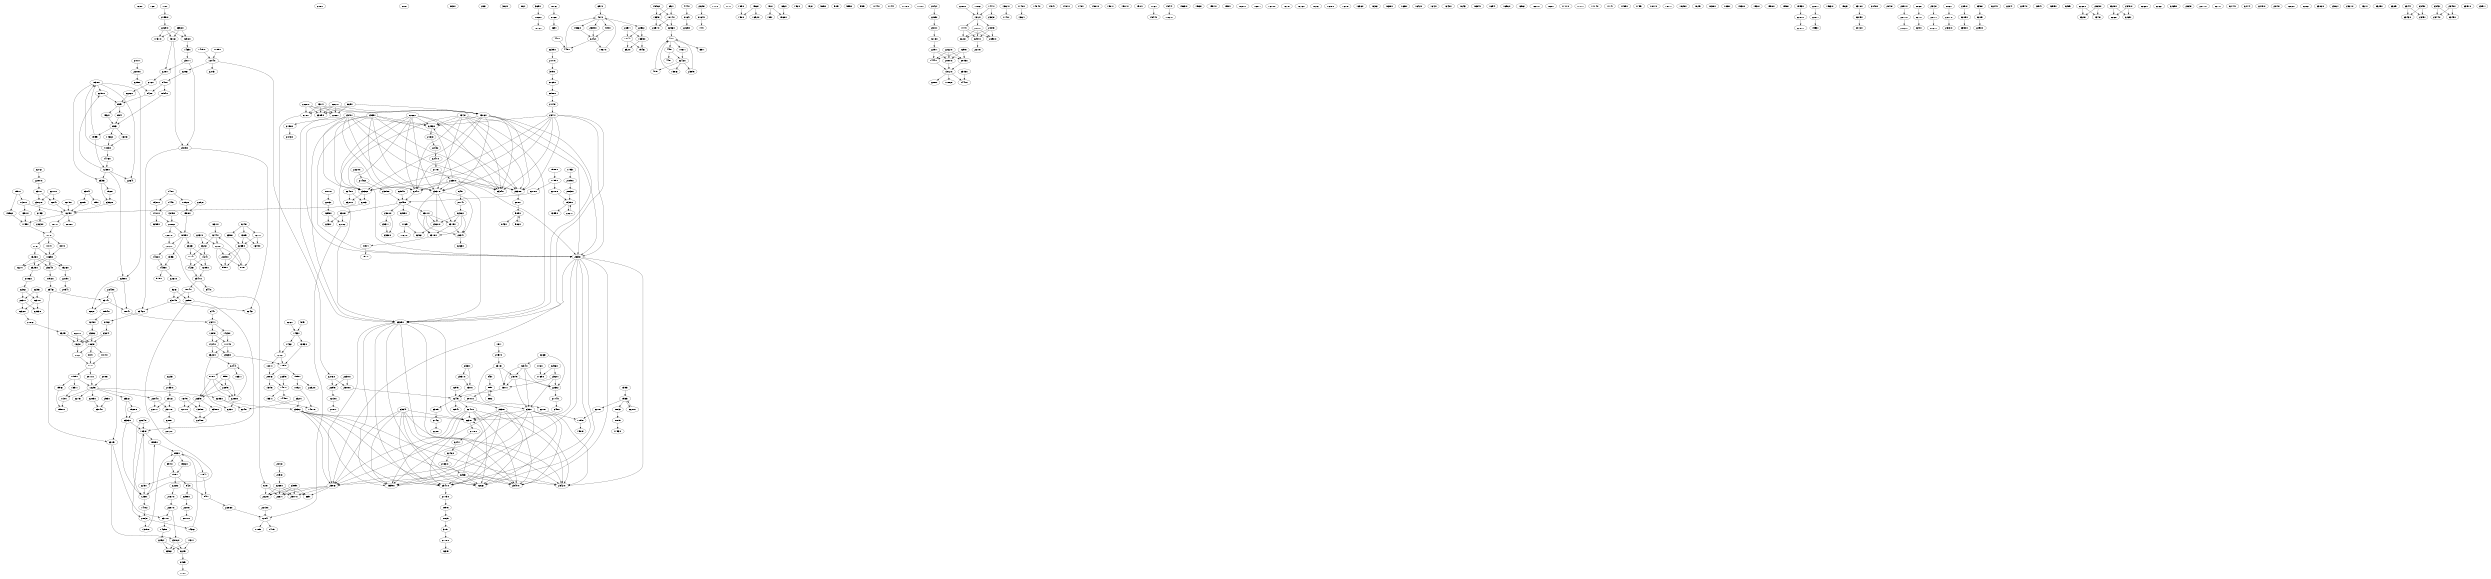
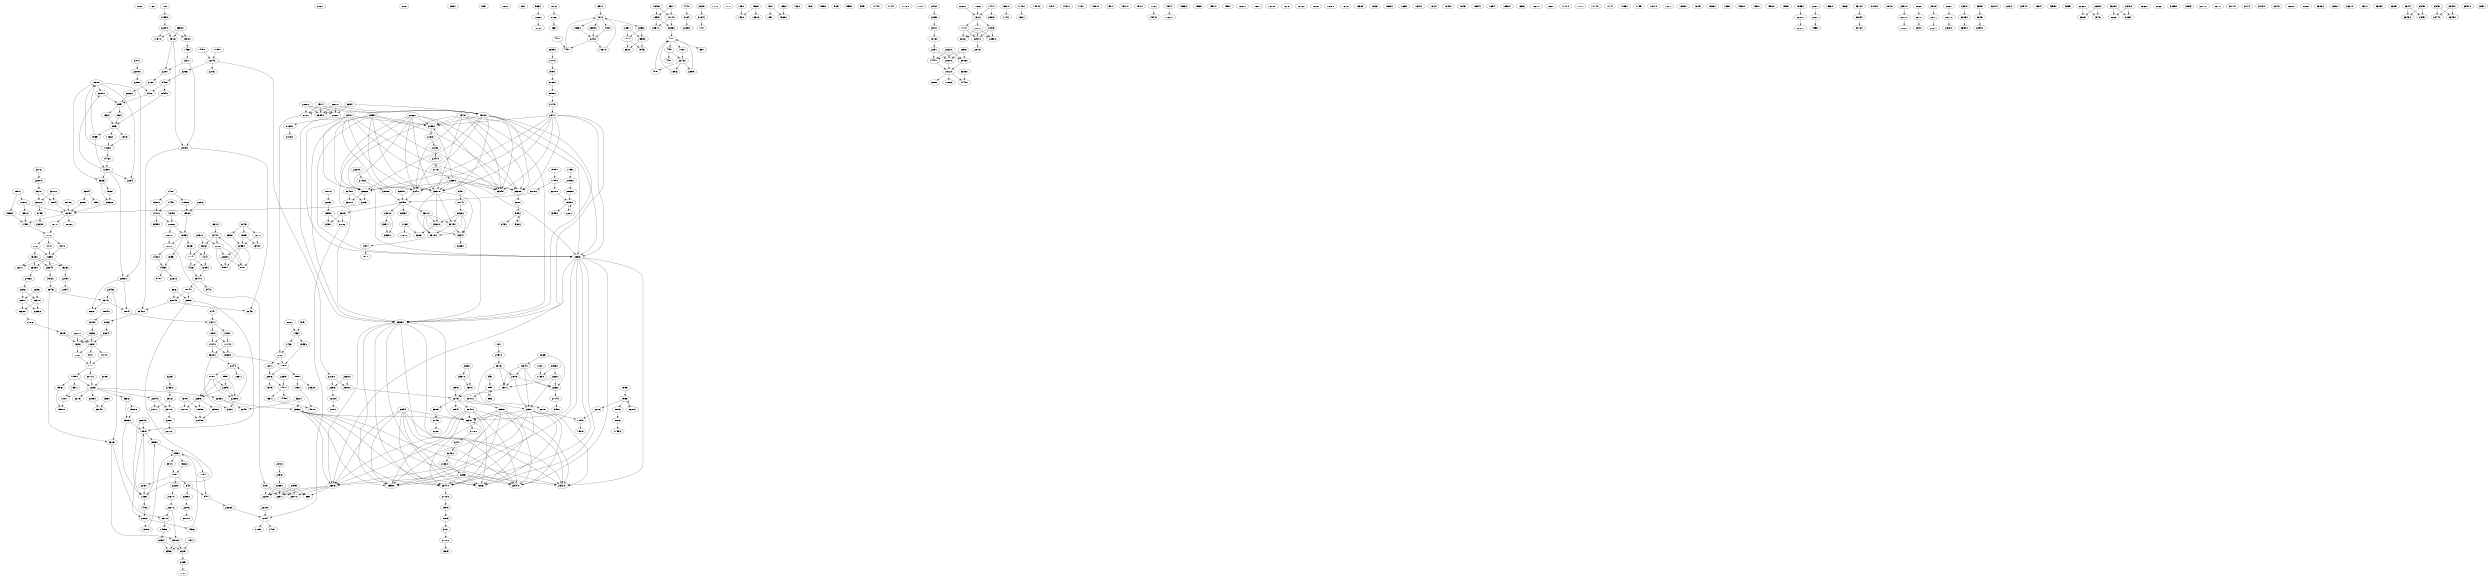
(506, 6) -> (506, 6)
